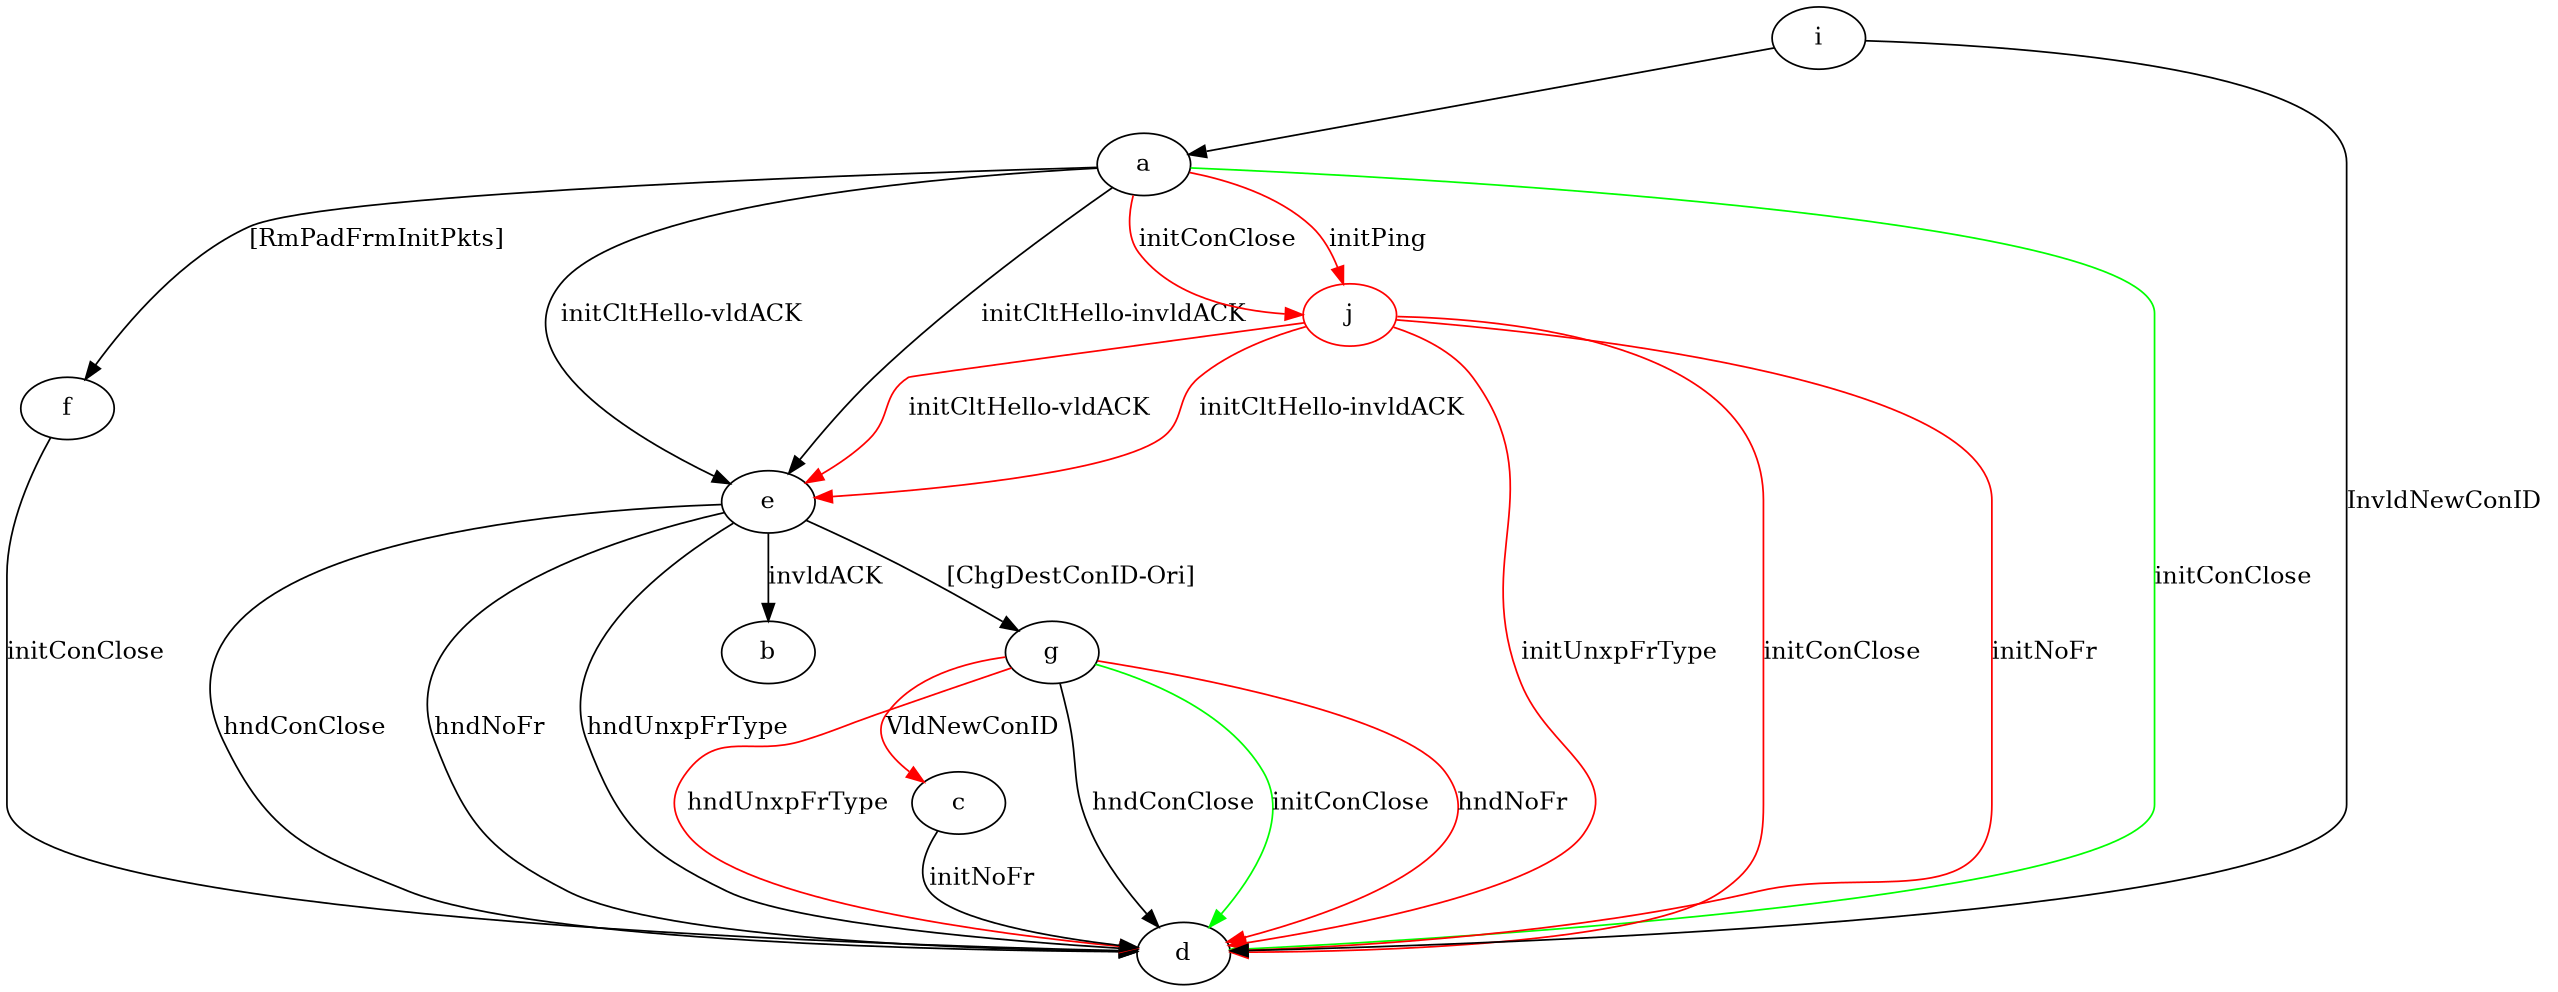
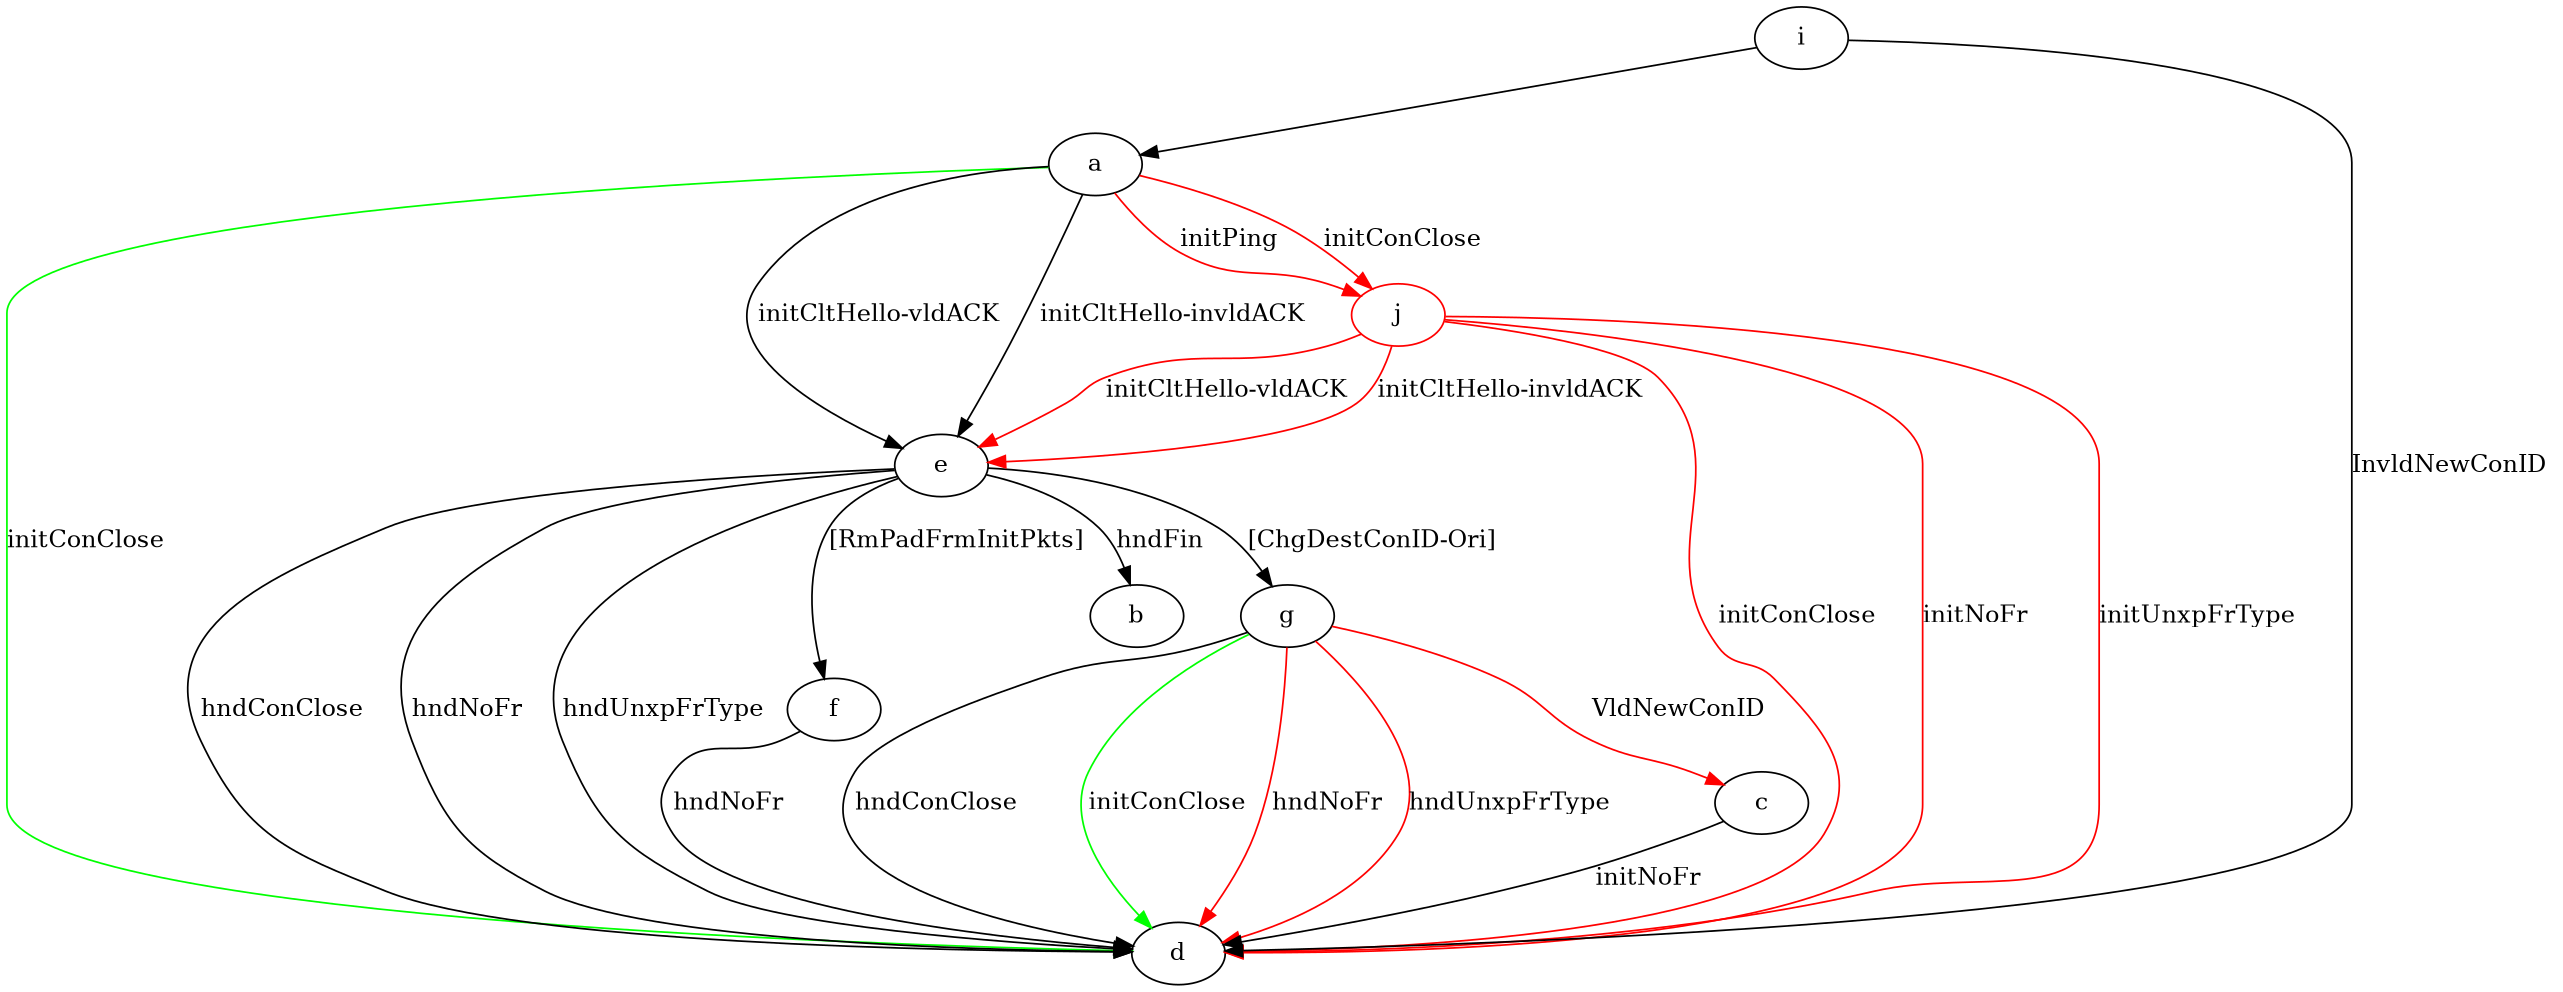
(568, 190) -> (819, 551)
(830, 577) -> (1164, 541)
(90, 652) -> (733, 803)
